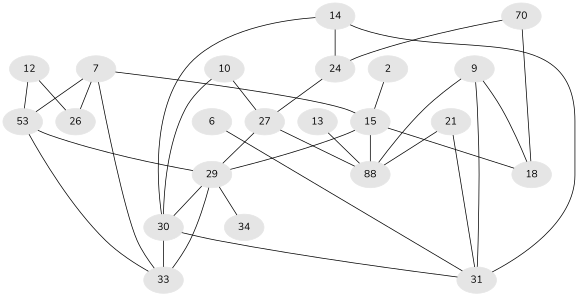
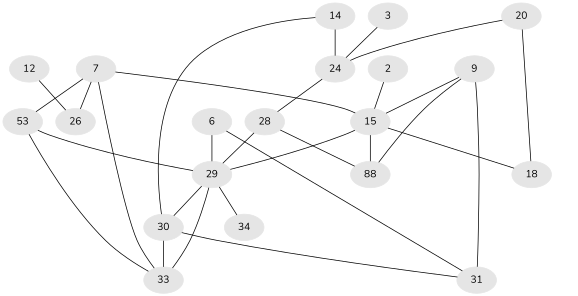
none -> (388, 16)
(521, 16) -> (521, 16)
(224, 69) -> none
(565, 82) -> none
(26, 95) -> none
(508, 120) -> (422, 95)
(265, 122) -> (265, 122)
(318, 122) -> none
(451, 122) -> none
none -> (212, 148)
